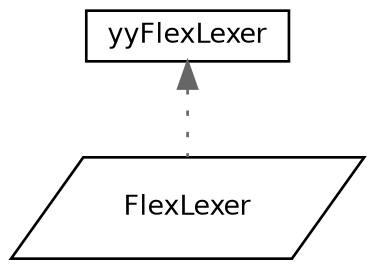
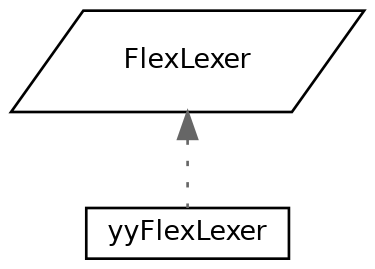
(188, 123) -> (188, 174)
